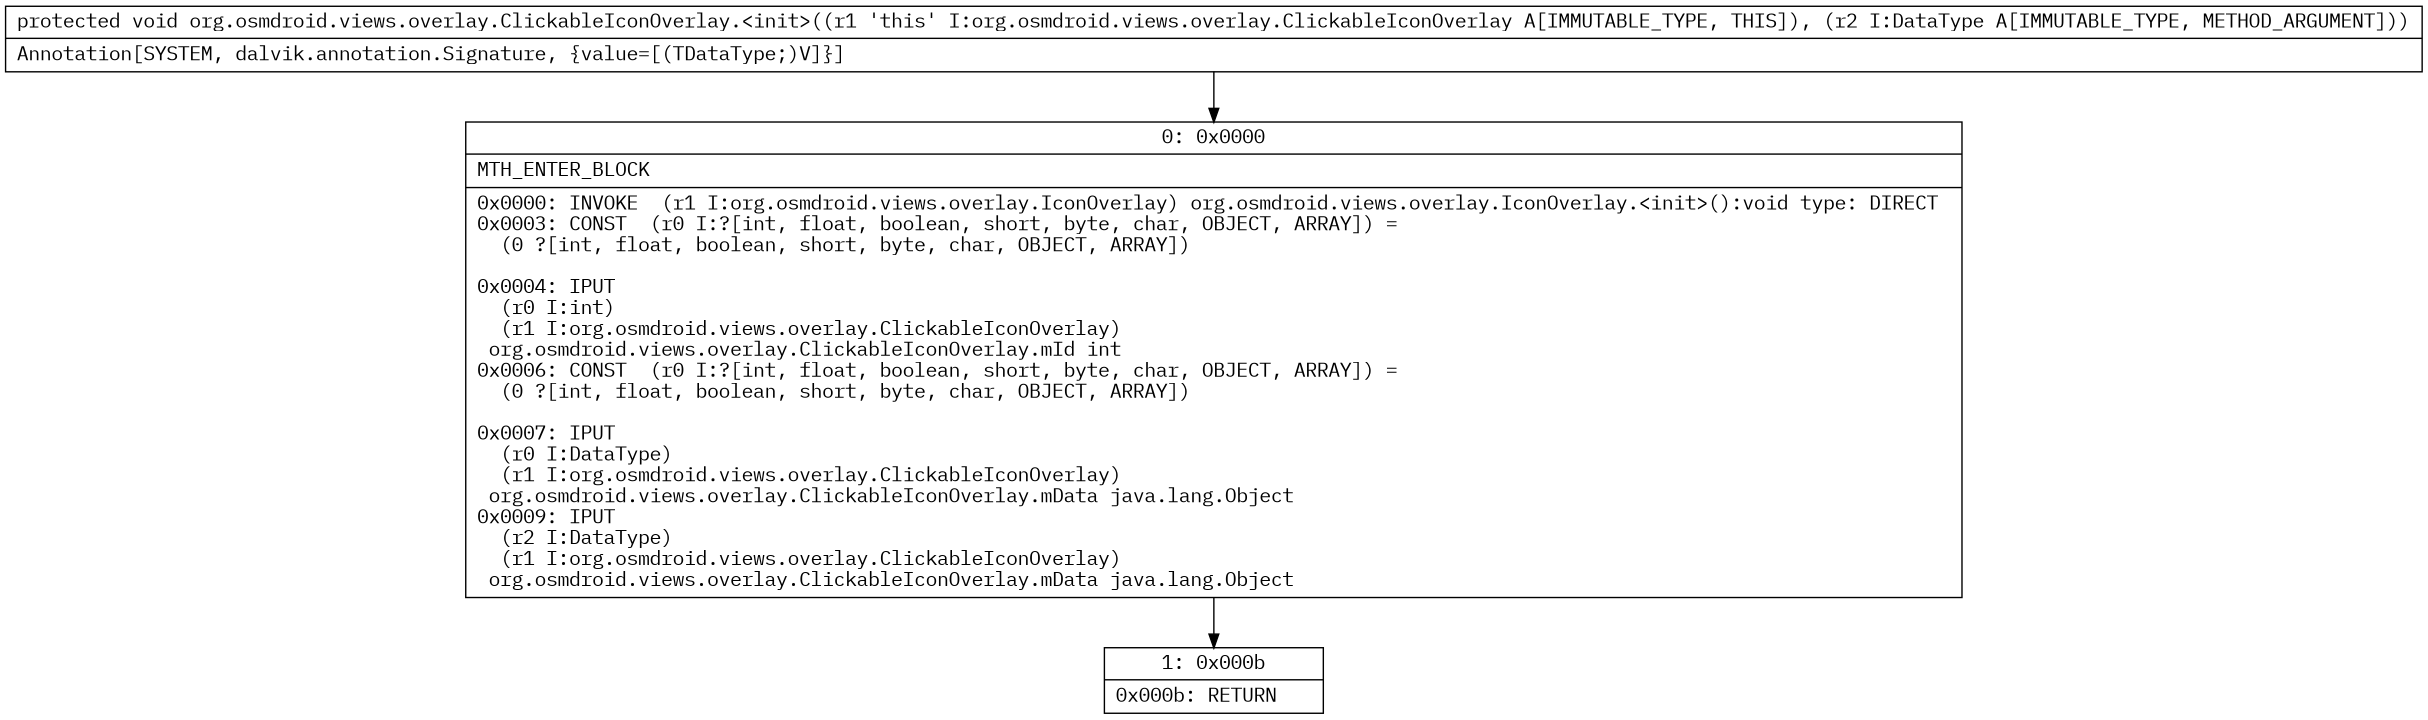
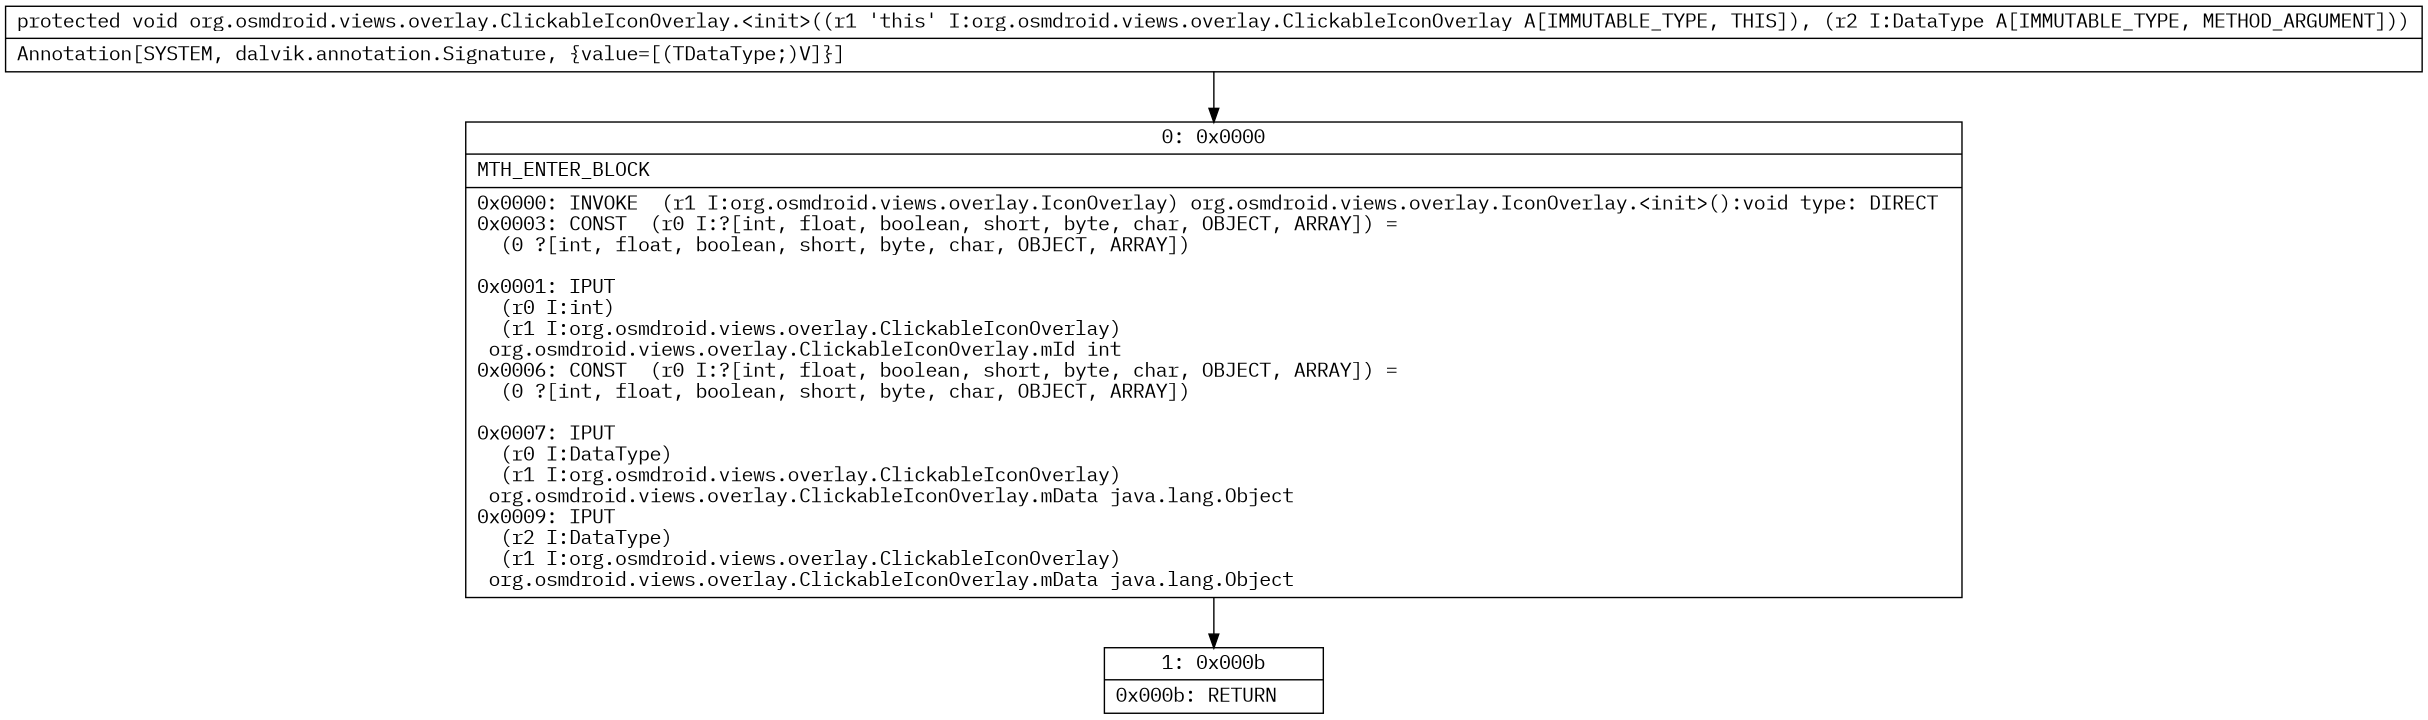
(558, 287) -> (558, 287)
